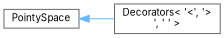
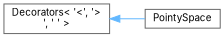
(102, 19) -> (132, 19)
